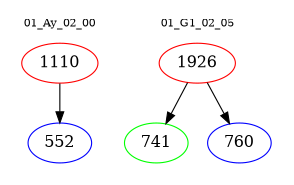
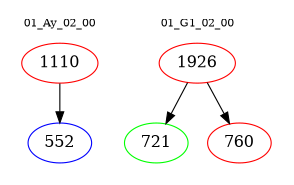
(198, 24) -> (198, 24)
(156, 143) -> (156, 143)
(239, 143) -> (239, 143)
